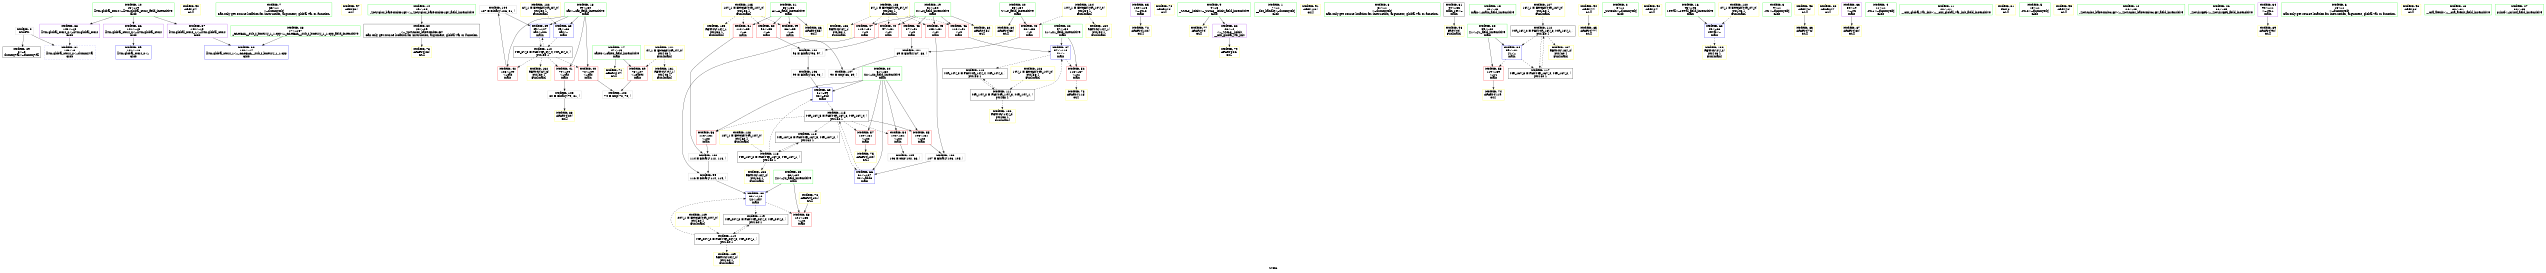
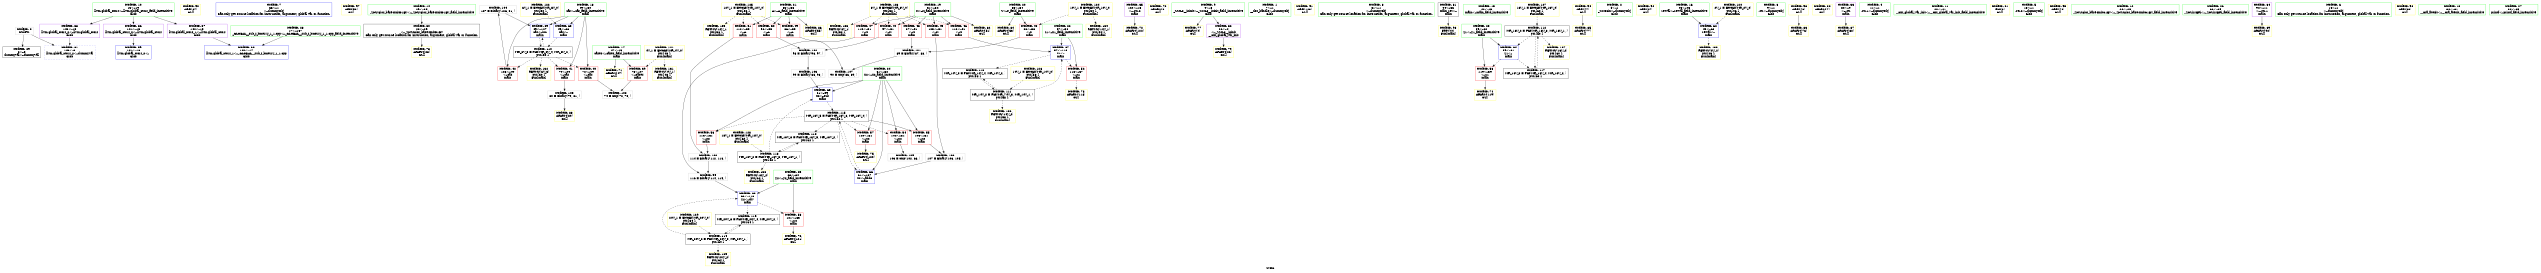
(274, 10) -> (274, 10)
(1002, 95) -> (1002, 95)
(806, 207) -> (793, 229)
